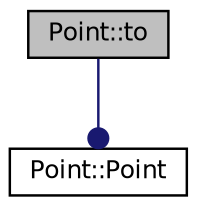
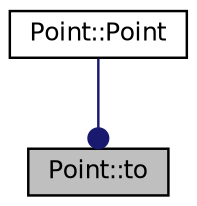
(98, 93) -> (98, 93)
